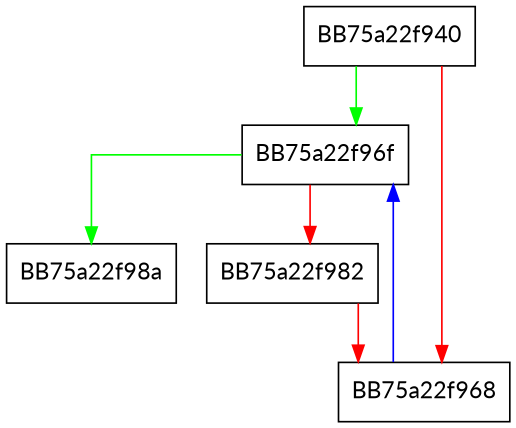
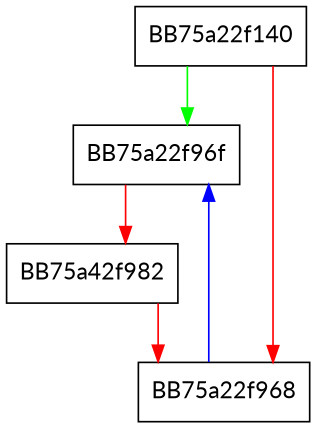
(390, 36) -> (221, 36)
(91, 273) -> none
(292, 273) -> (92, 273)
